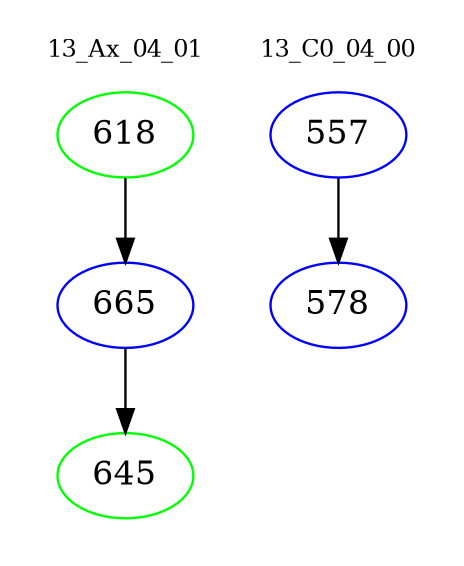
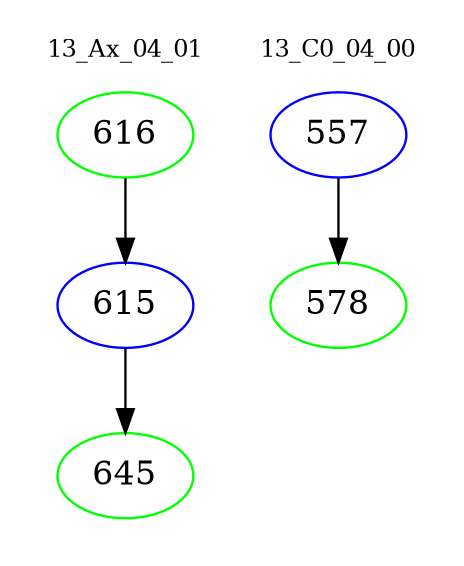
(125, 135) -> (125, 135)
(125, 305) -> (125, 305)
(338, 305) -> (338, 305)
